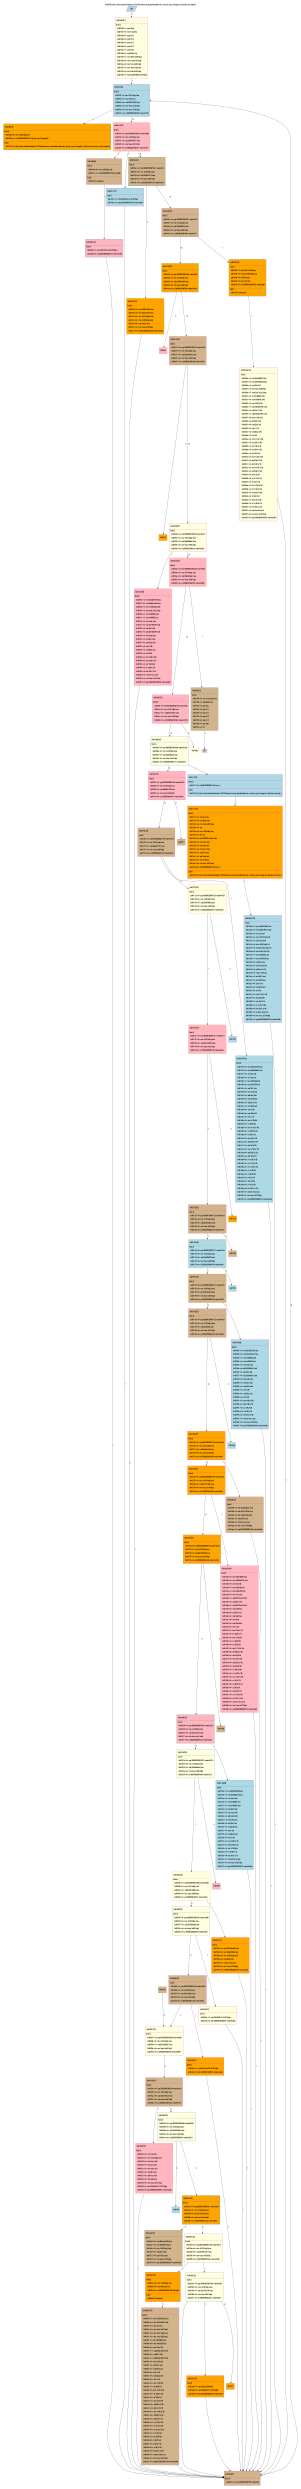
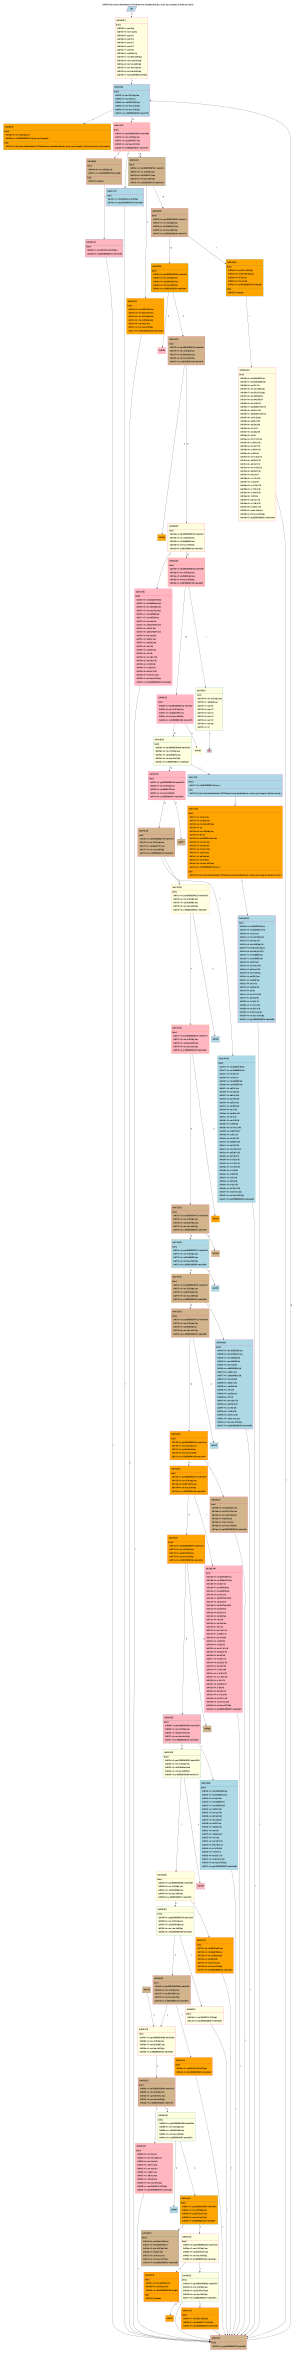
(205, 709) -> (209, 709)
(160, 2386) -> none
